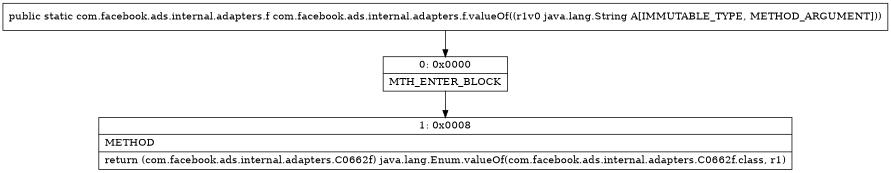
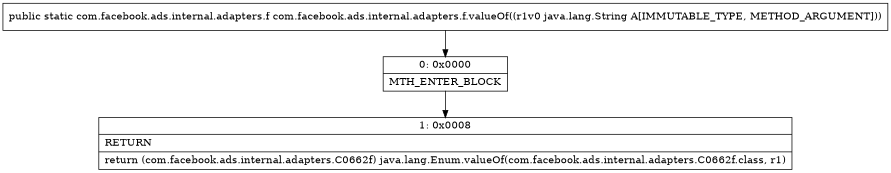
(130, 143) -> (128, 143)
